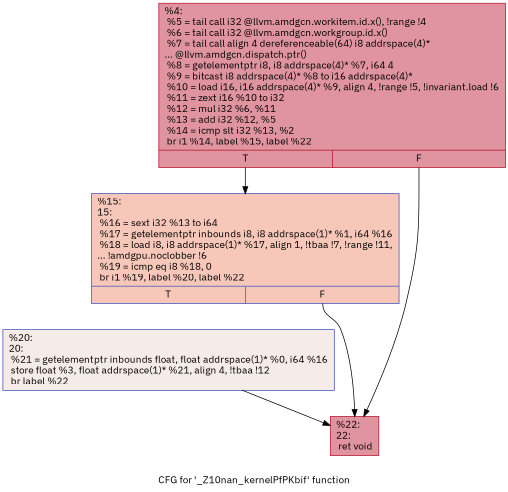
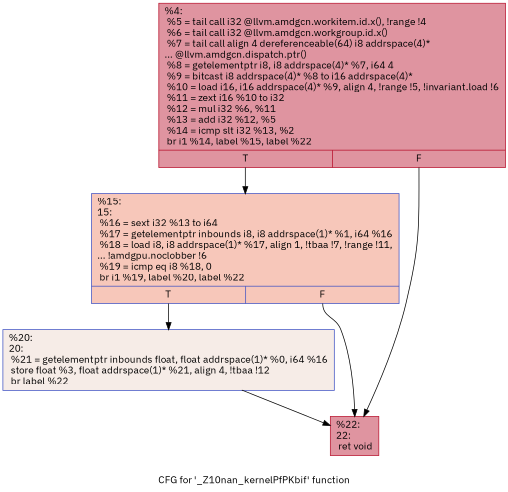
none -> (169, 313)
